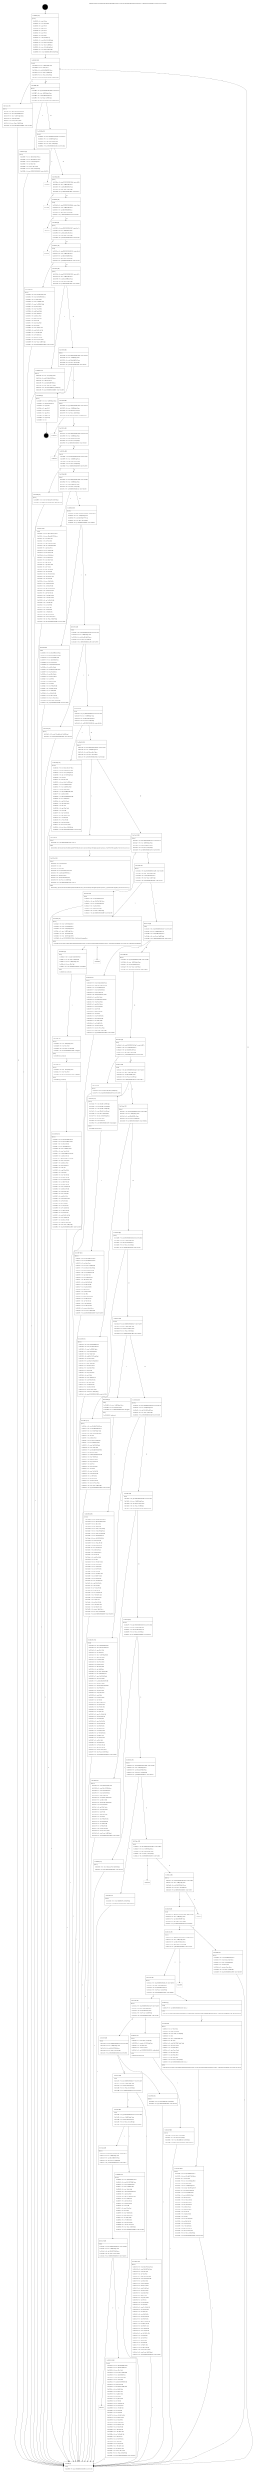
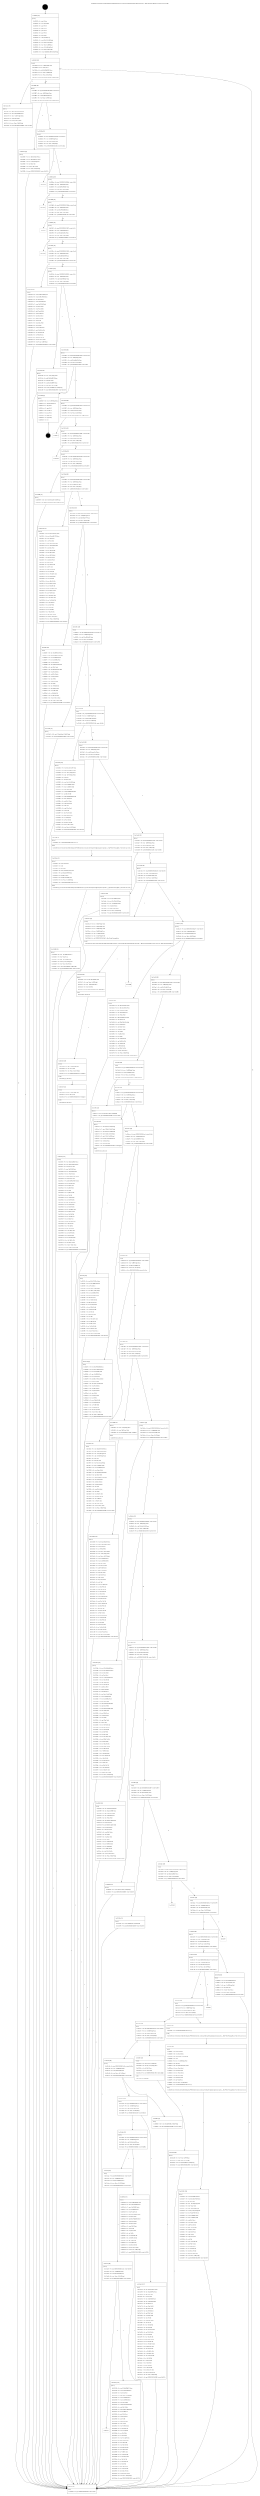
none -> (65, 959)
